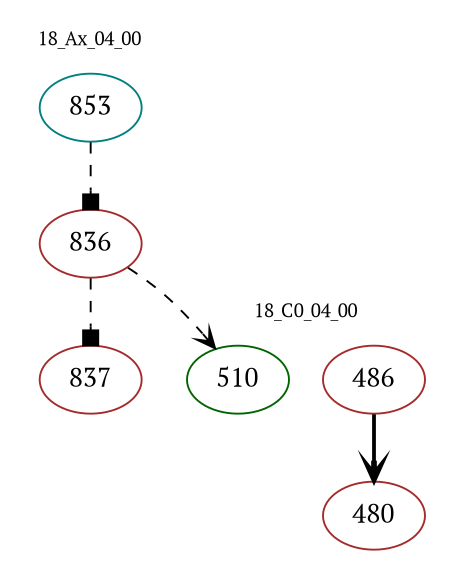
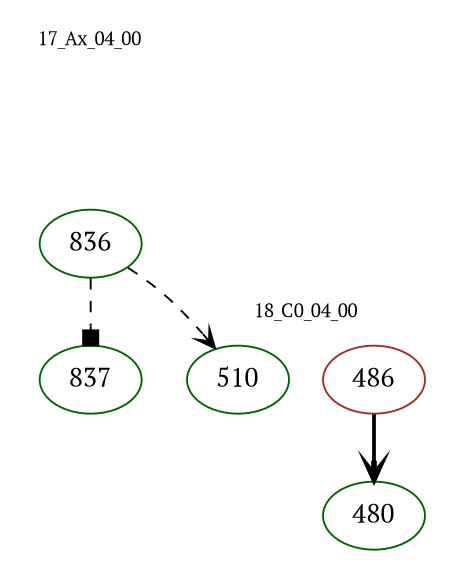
(90, 41) -> (90, 41)
(91, 108) -> none
(91, 244) -> (91, 244)
(91, 380) -> (91, 380)
(374, 516) -> (374, 516)
